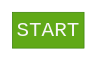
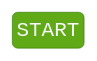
(48, 30) -> (48, 30)
